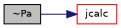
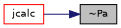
(54, 14) -> (57, 14)
